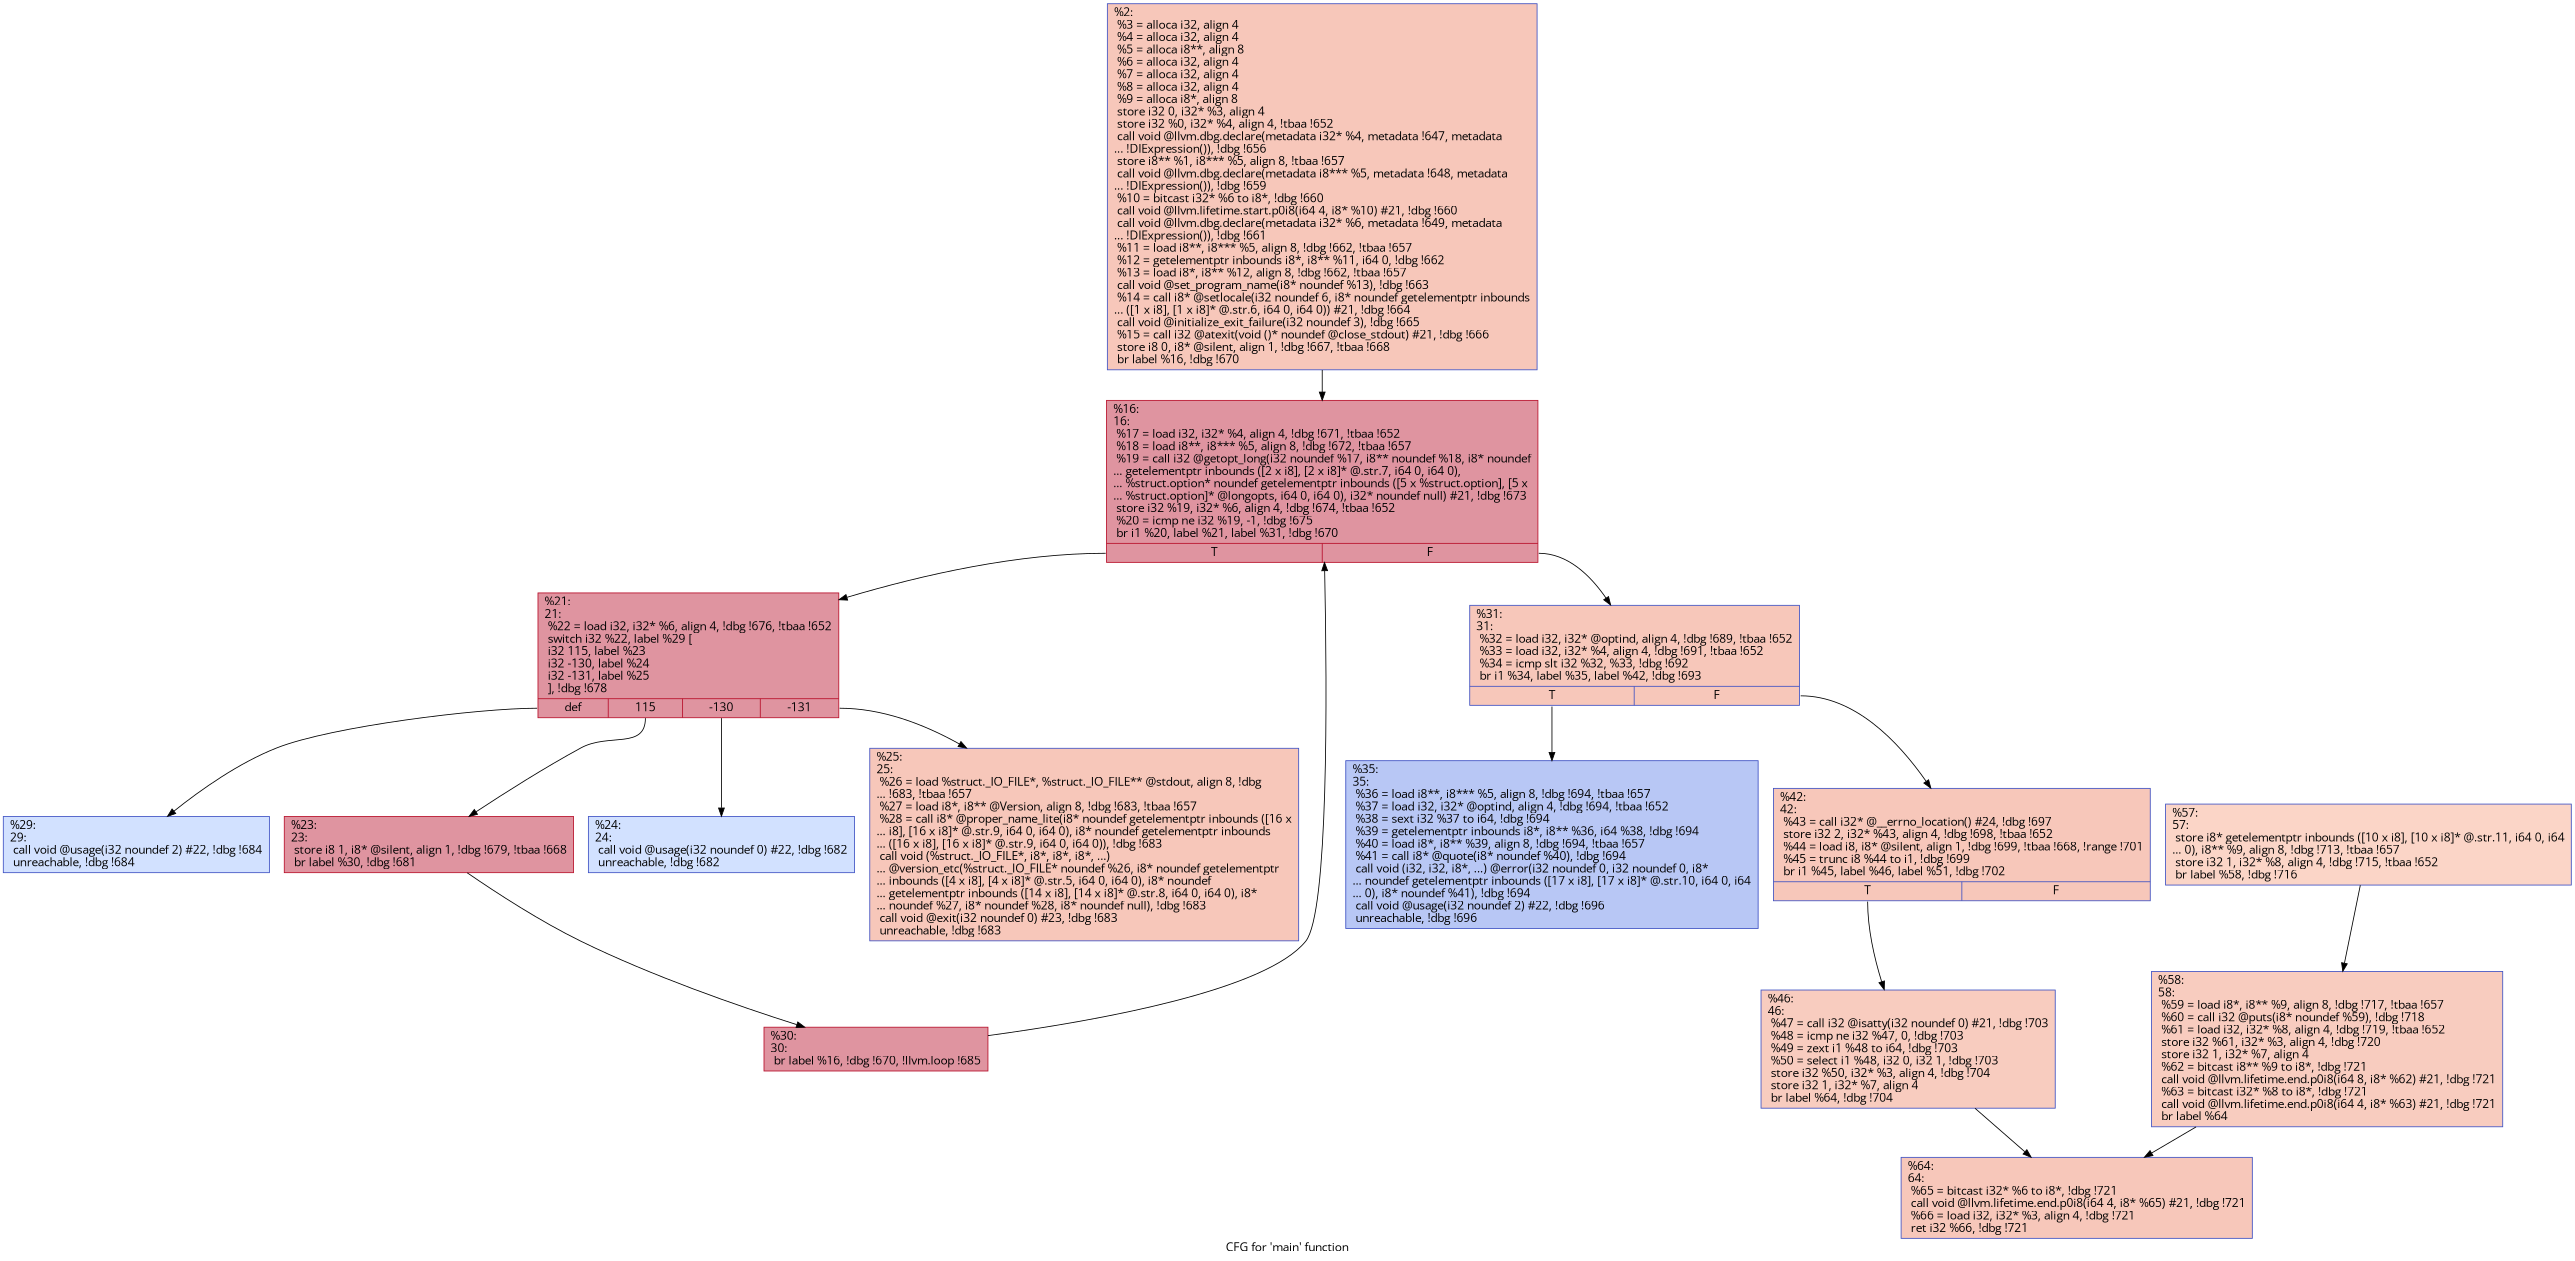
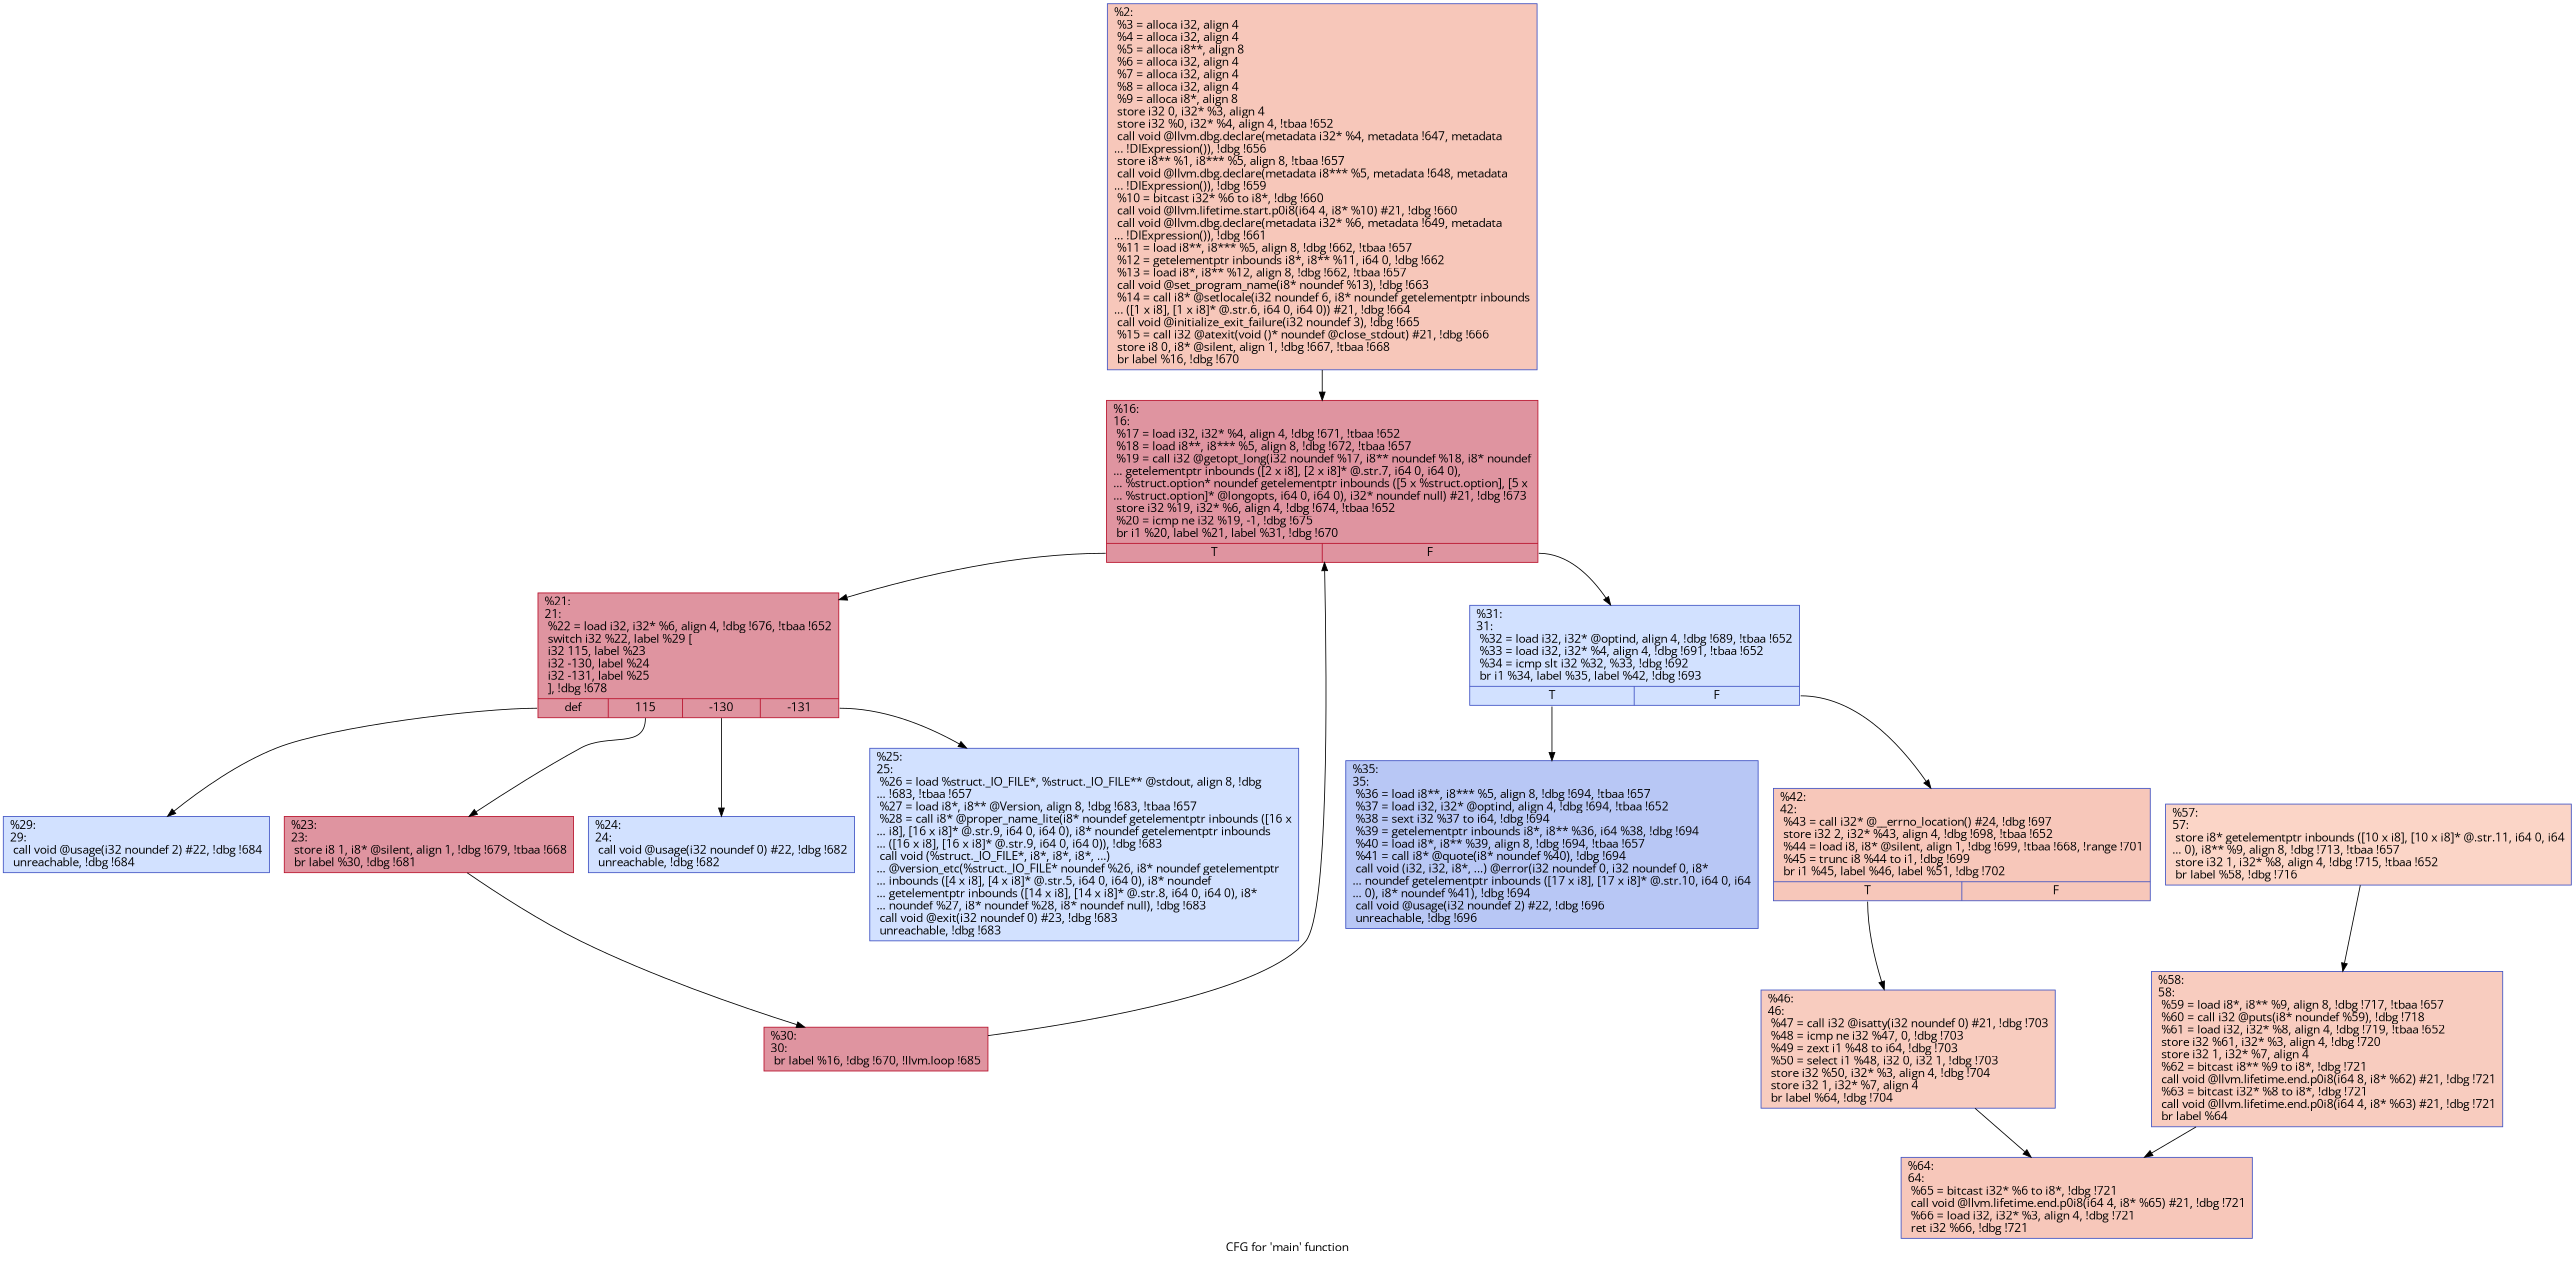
(1635, 655) -> (1635, 655)
(1084, 845) -> (1084, 845)
